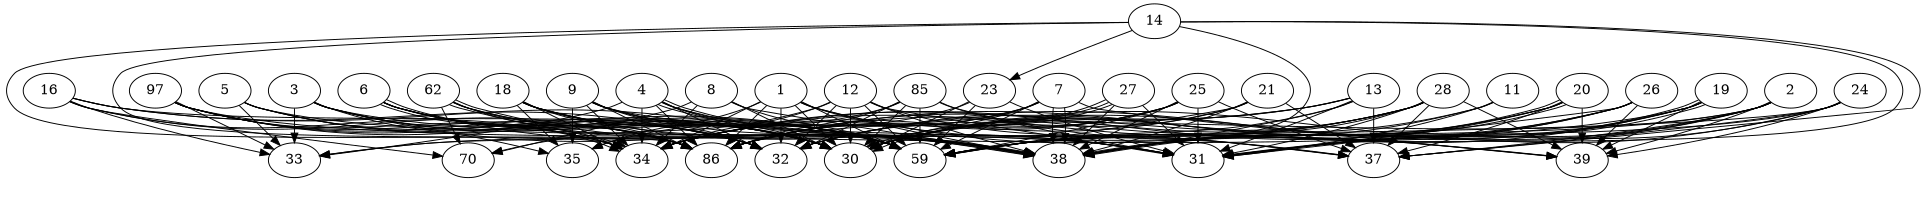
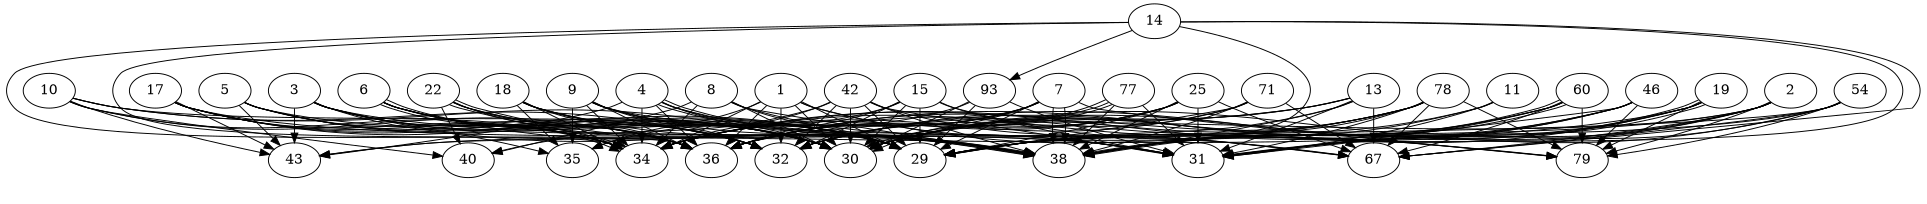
(49, 91) -> (49, 91)
(155, 91) -> (155, 91)
(433, 91) -> (433, 91)
(850, 91) -> (850, 91)
(920, 91) -> (920, 91)
(990, 91) -> (990, 91)
(1129, 91) -> (1129, 91)
(1268, 91) -> (1268, 91)
(1443, 91) -> (1443, 91)
(1582, 91) -> (1582, 91)
(1652, 91) -> (1652, 91)
(1860, 91) -> (1860, 91)
(707, 123) -> (925, 125)
none -> (463, 125)
none -> (428, 126)
(912, 131) -> none
(842, 137) -> (946, 134)
(294, 160) -> (294, 160)
(468, 160) -> (468, 160)
(711, 160) -> (711, 160)
(920, 160) -> (920, 160)
(1374, 160) -> (1374, 160)
(1582, 160) -> (1582, 160)
